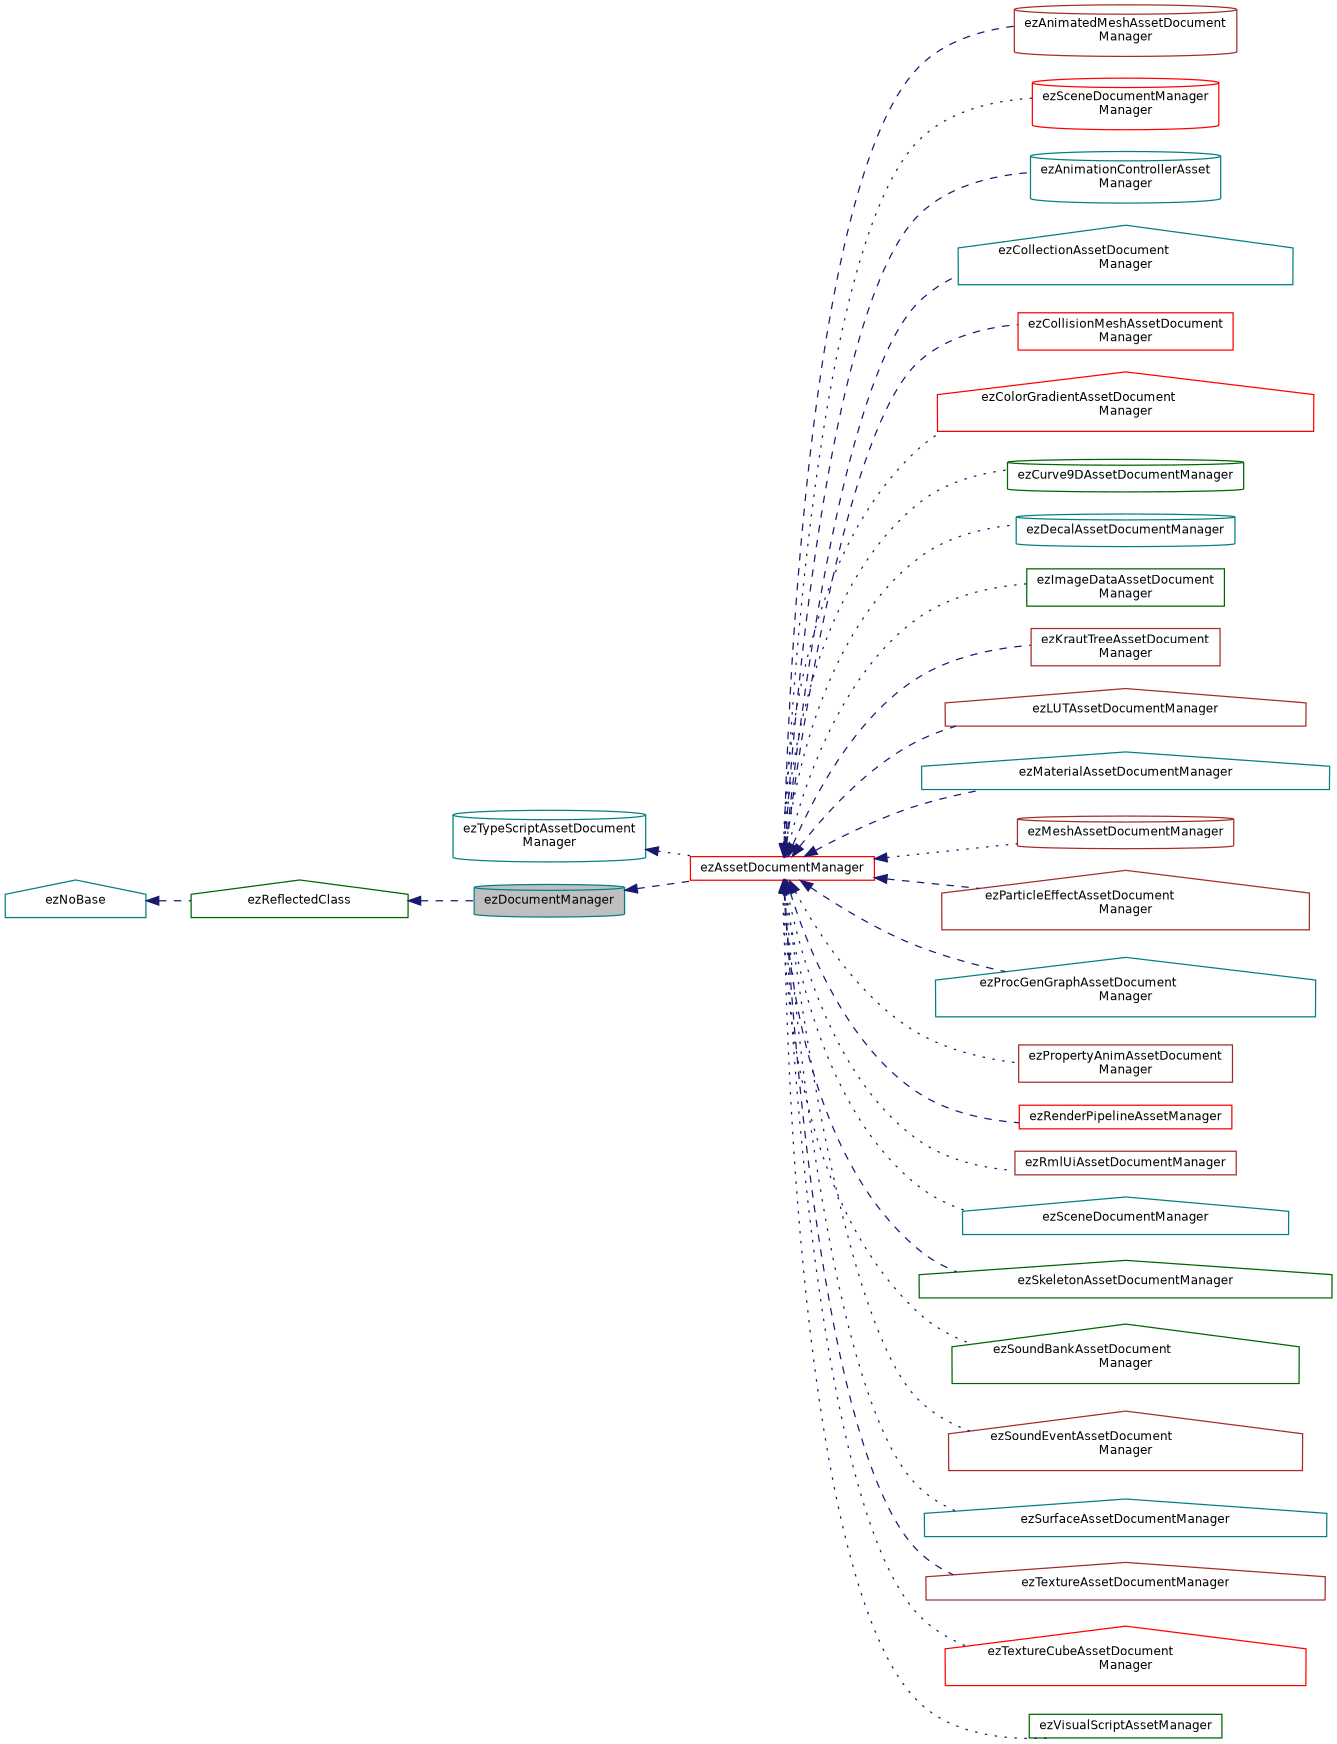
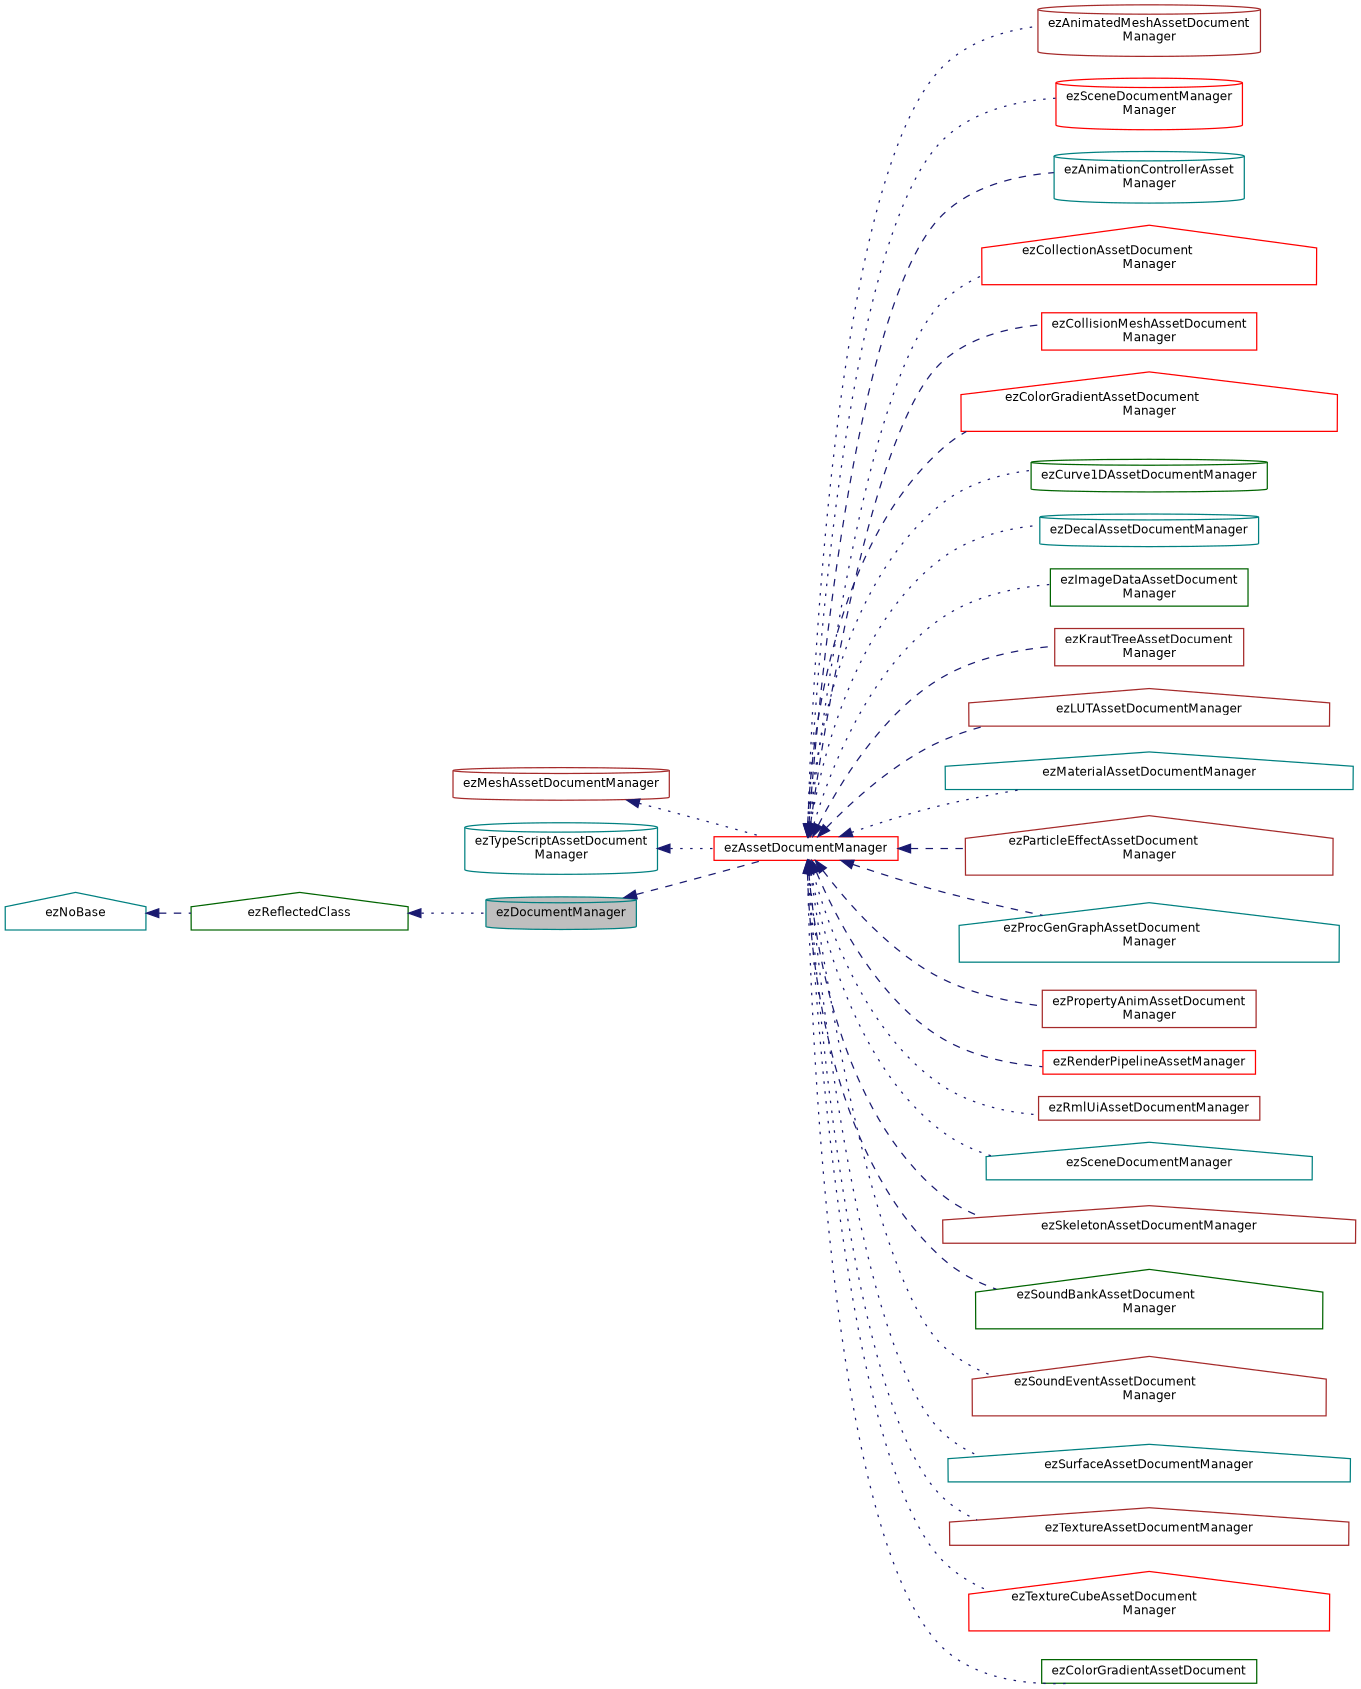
(1126, 258) -> (1149, 258)
(819, 394) -> (844, 384)
(1126, 476) -> (1149, 476)
(854, 534) -> (875, 538)
(831, 542) -> (856, 532)
(897, 813) -> (935, 807)
(952, 851) -> (701, 820)
(447, 901) -> (454, 913)
(884, 1008) -> (917, 964)
(856, 1229) -> (879, 1175)
(824, 1269) -> (847, 1214)
(1126, 1281) -> (1149, 1226)
(1126, 1726) -> (1149, 1671)
